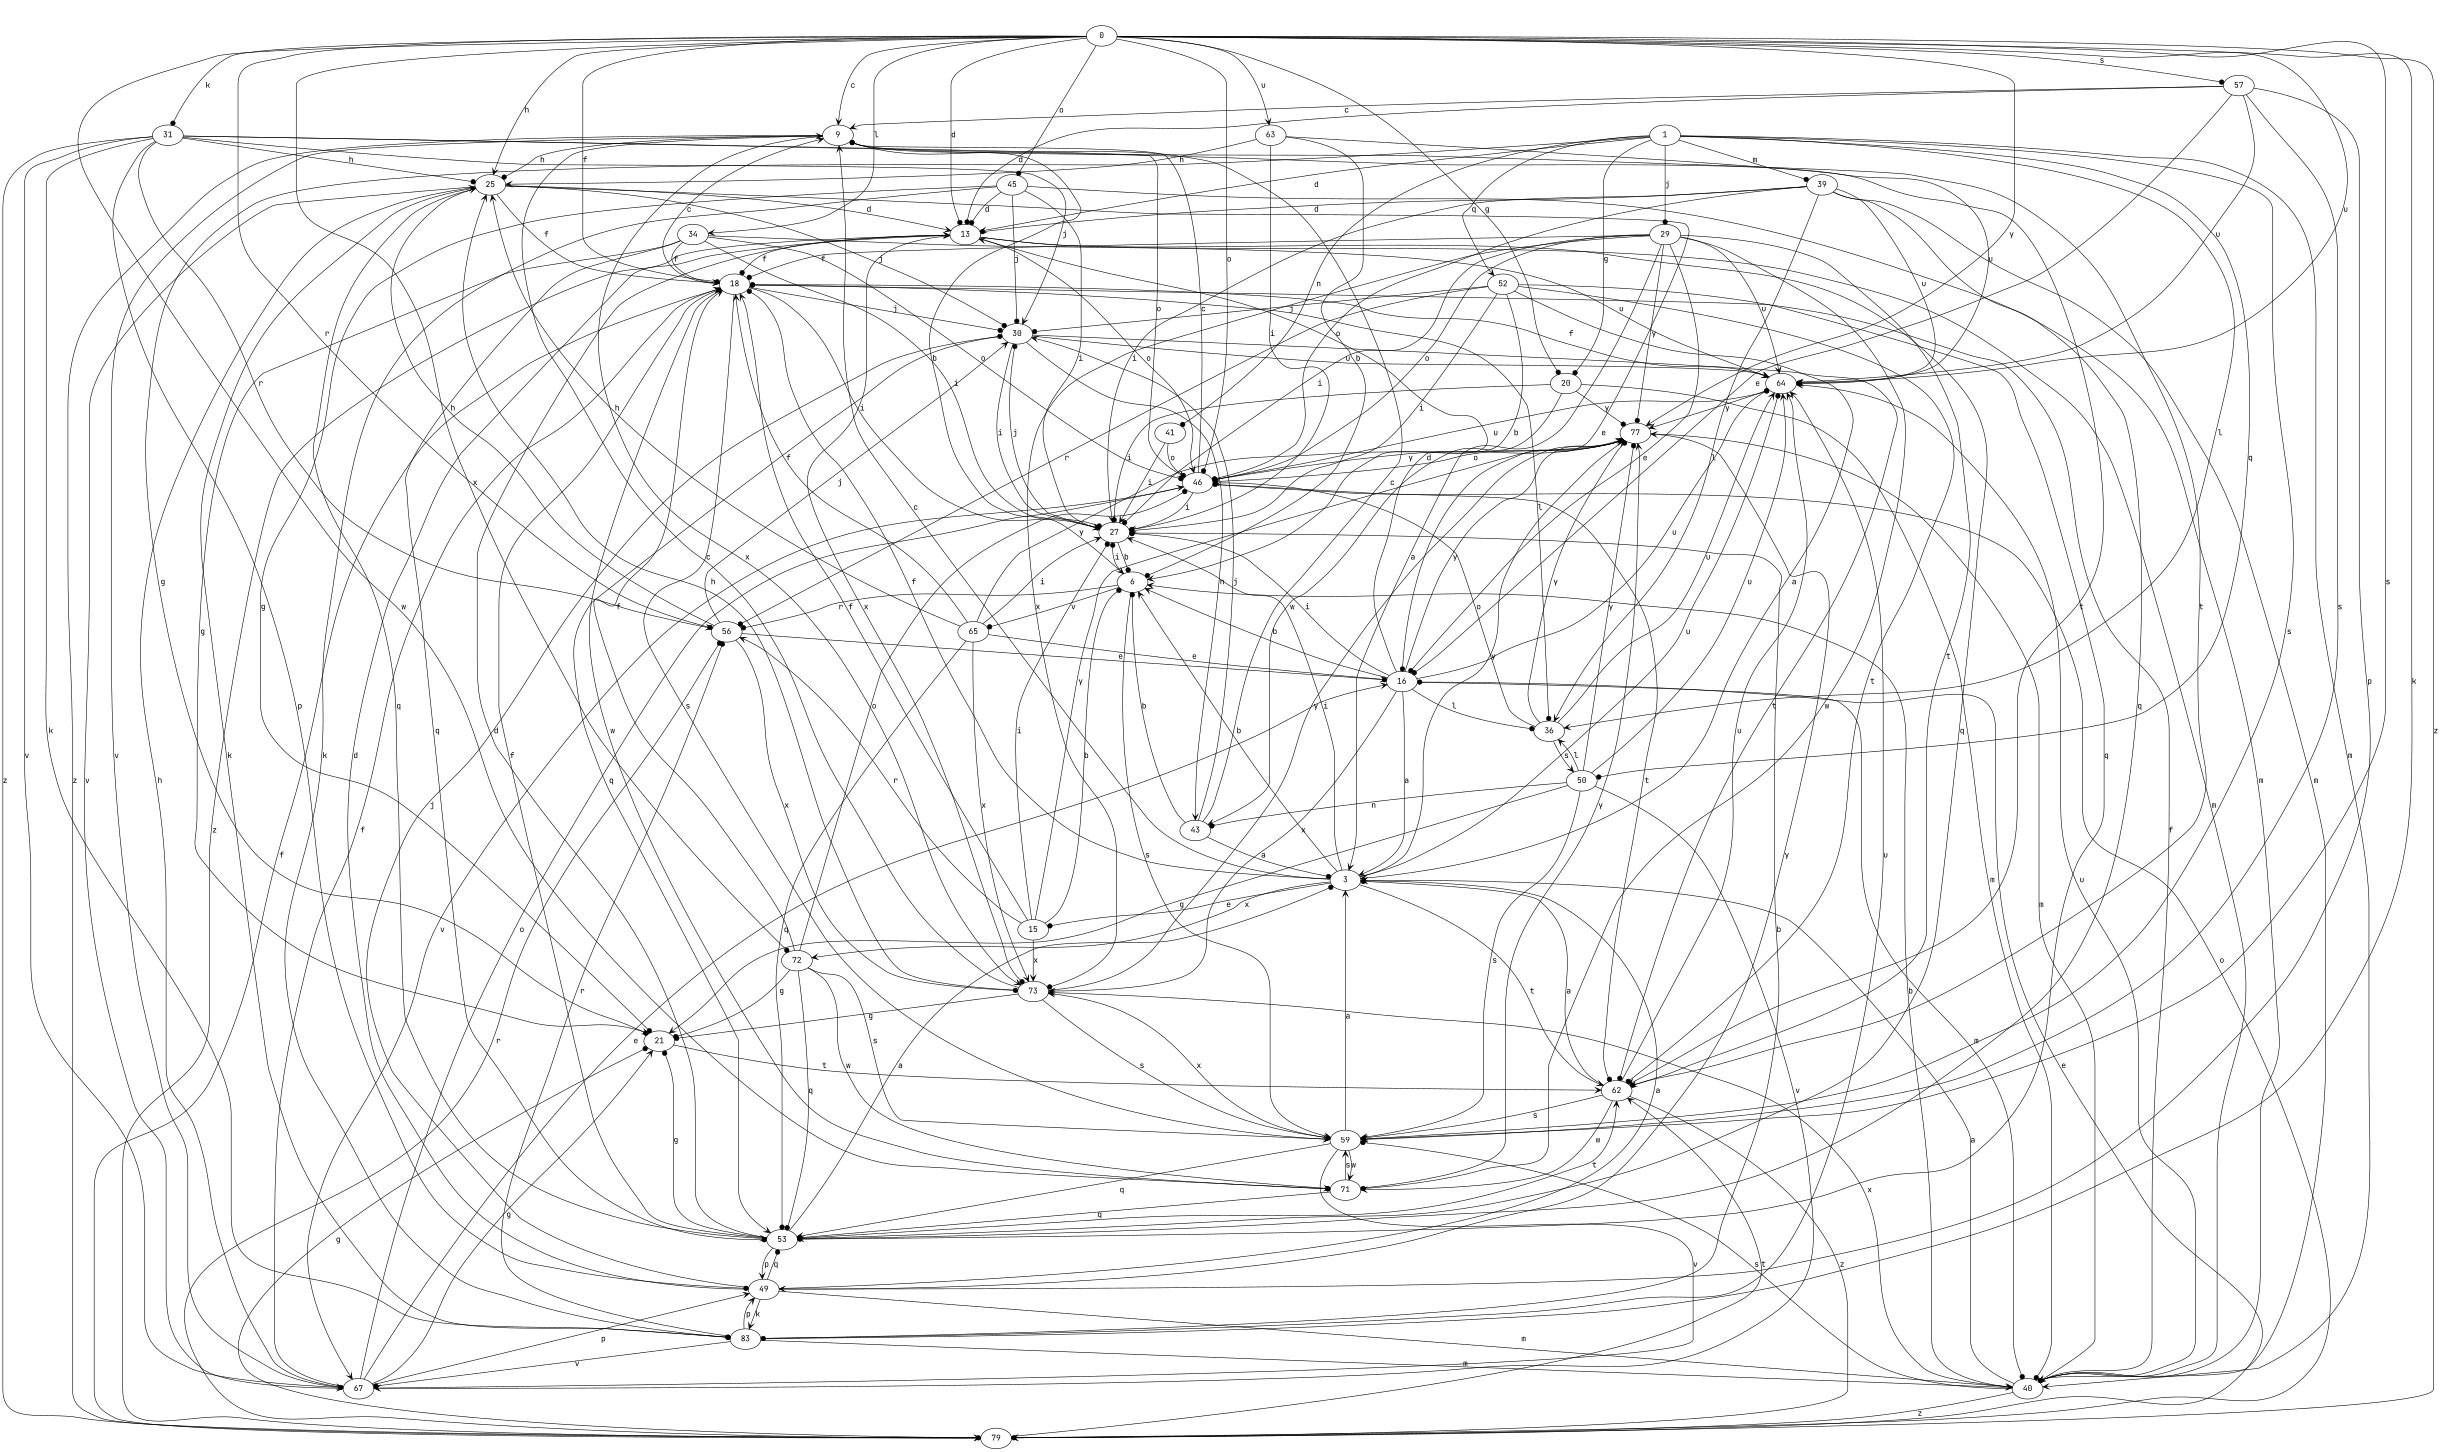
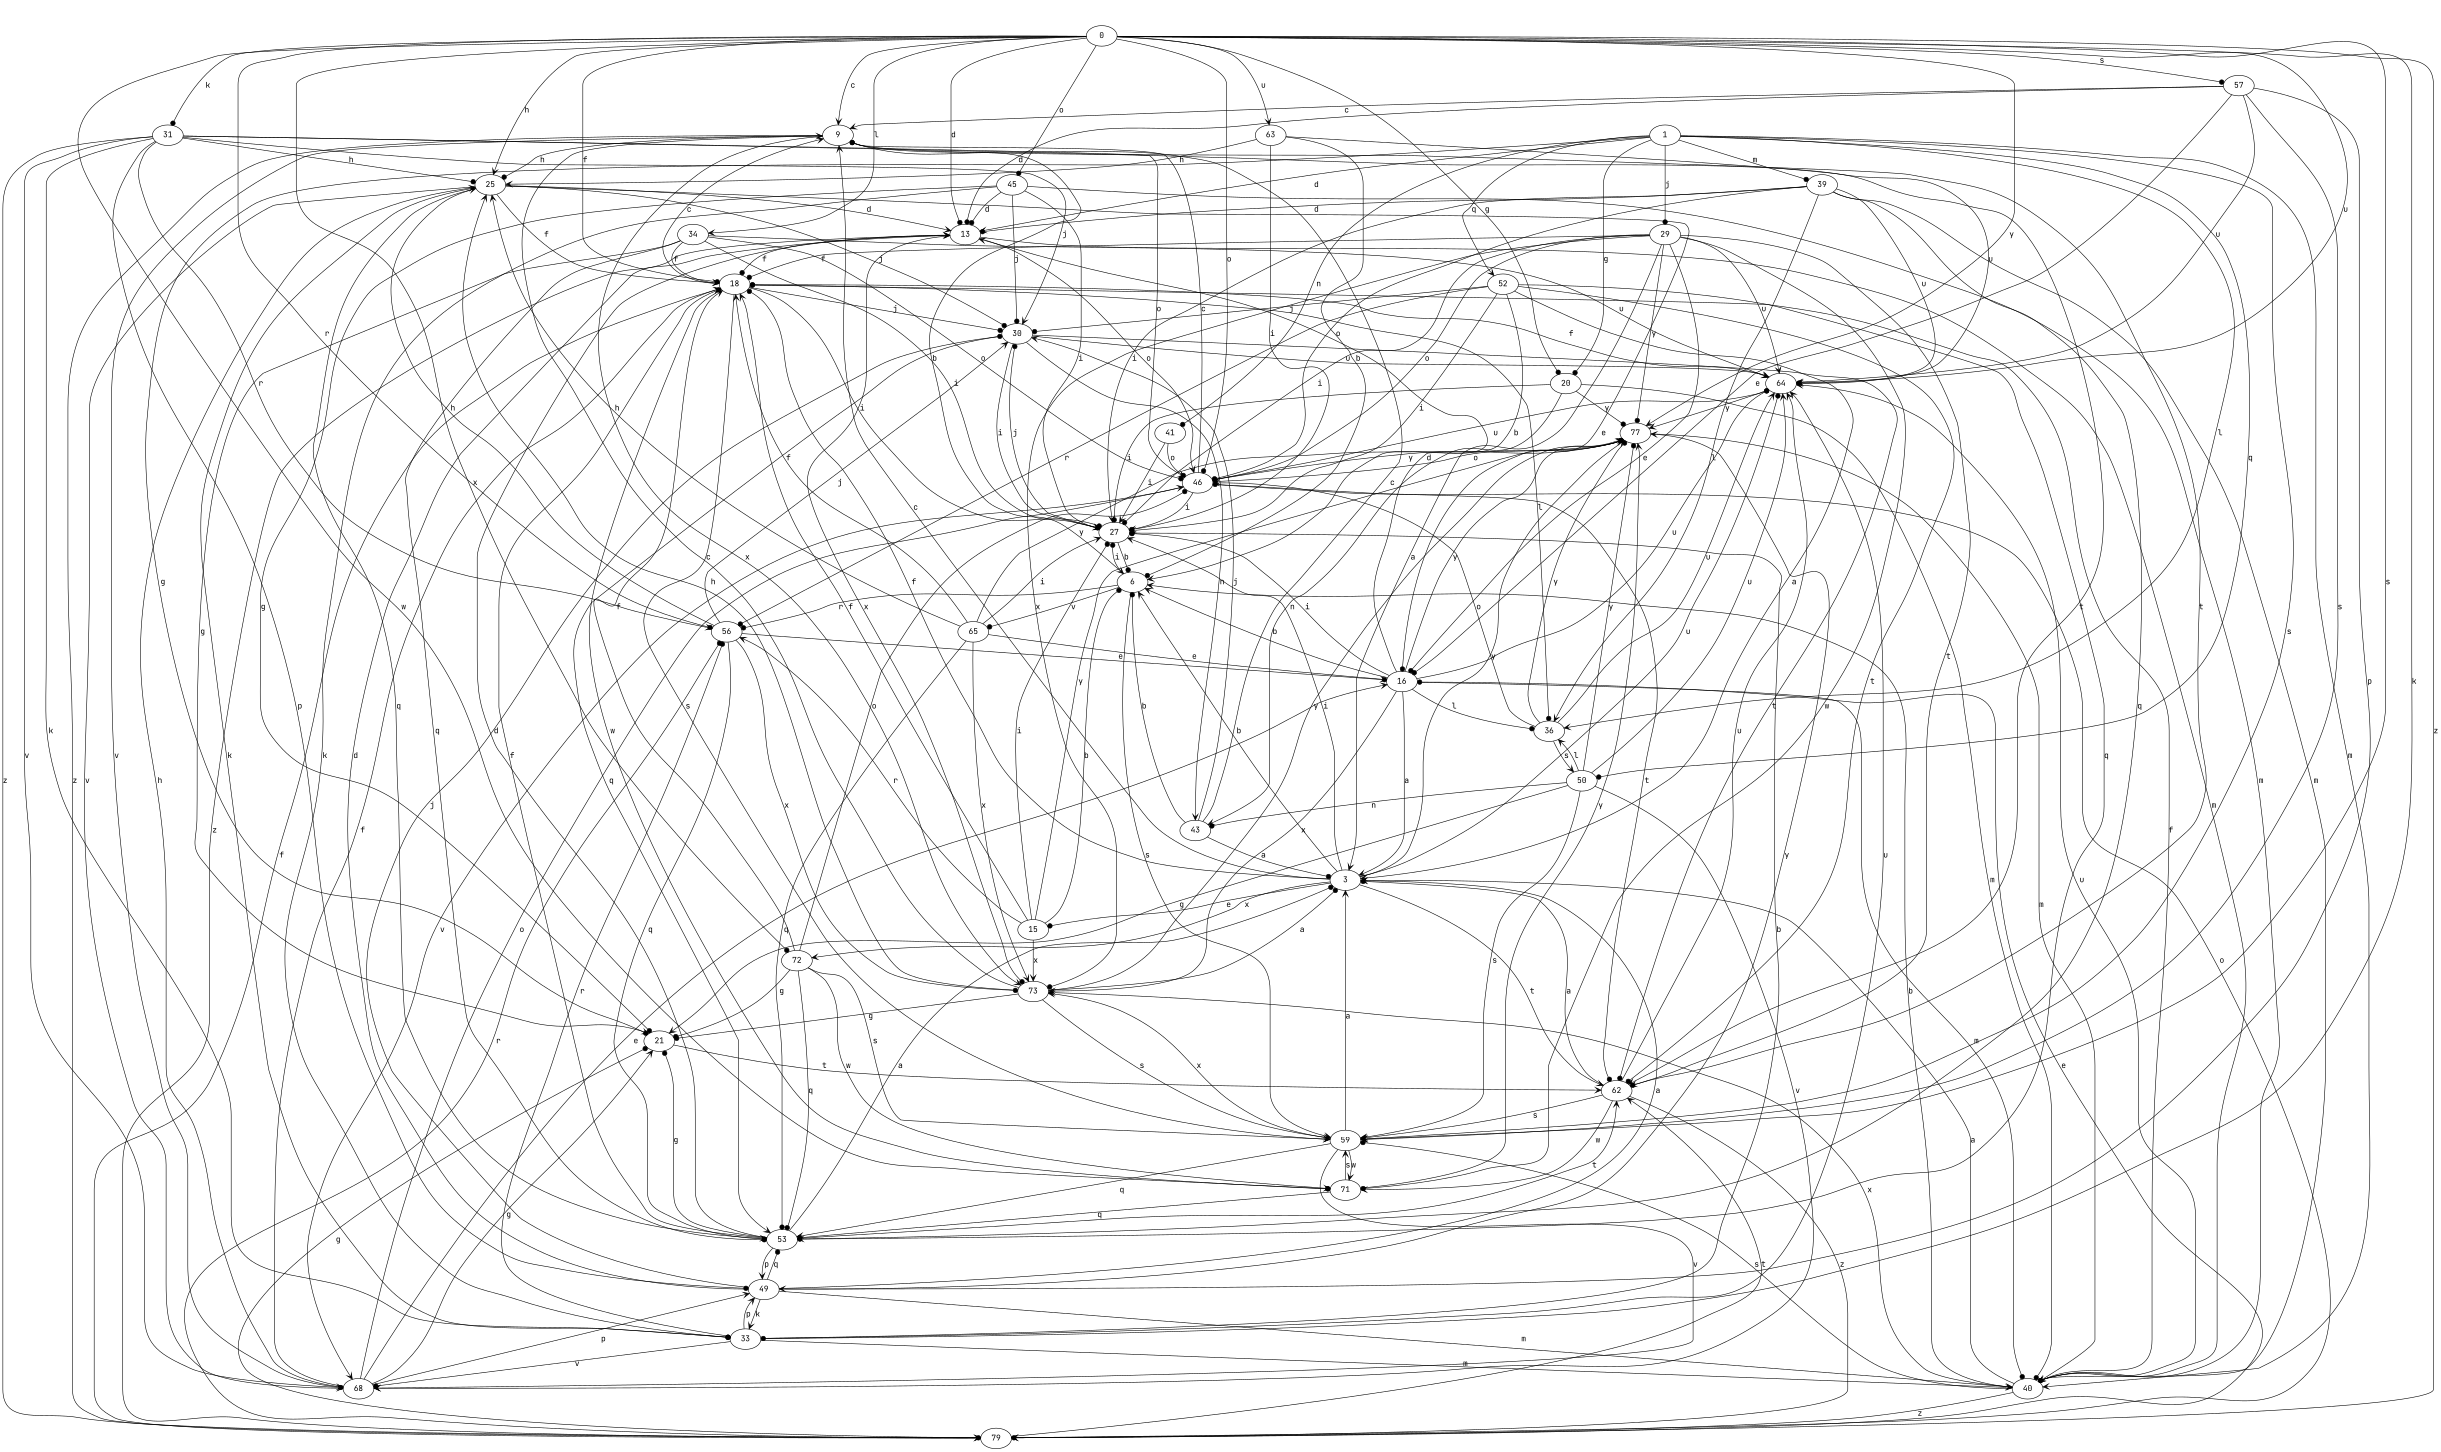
(1293, 607) -> (1293, 607)
(1955, 770) -> (633, 961)
none -> (1203, 974)
(746, 1339) -> (746, 1339)
(358, 1389) -> (358, 1389)
